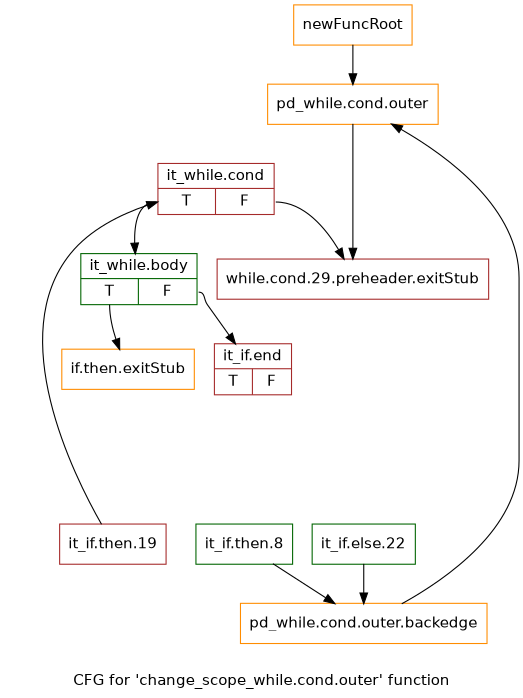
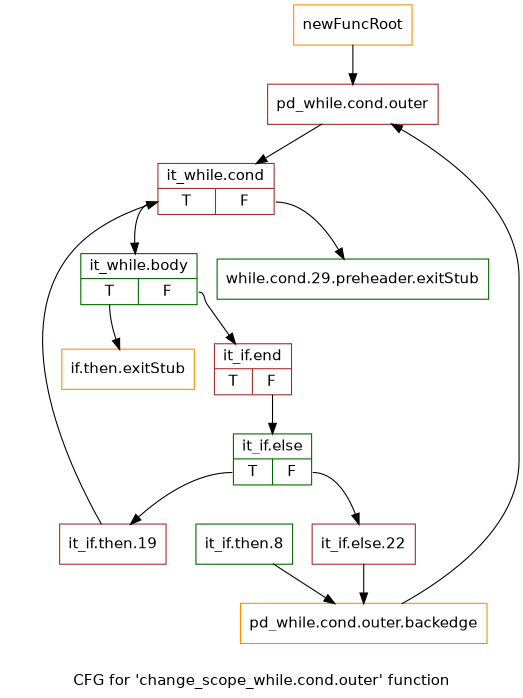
(353, 104) -> (353, 104)
(353, 186) -> (294, 141)
(353, 279) -> (353, 279)
none -> (273, 459)
(364, 544) -> (364, 544)
